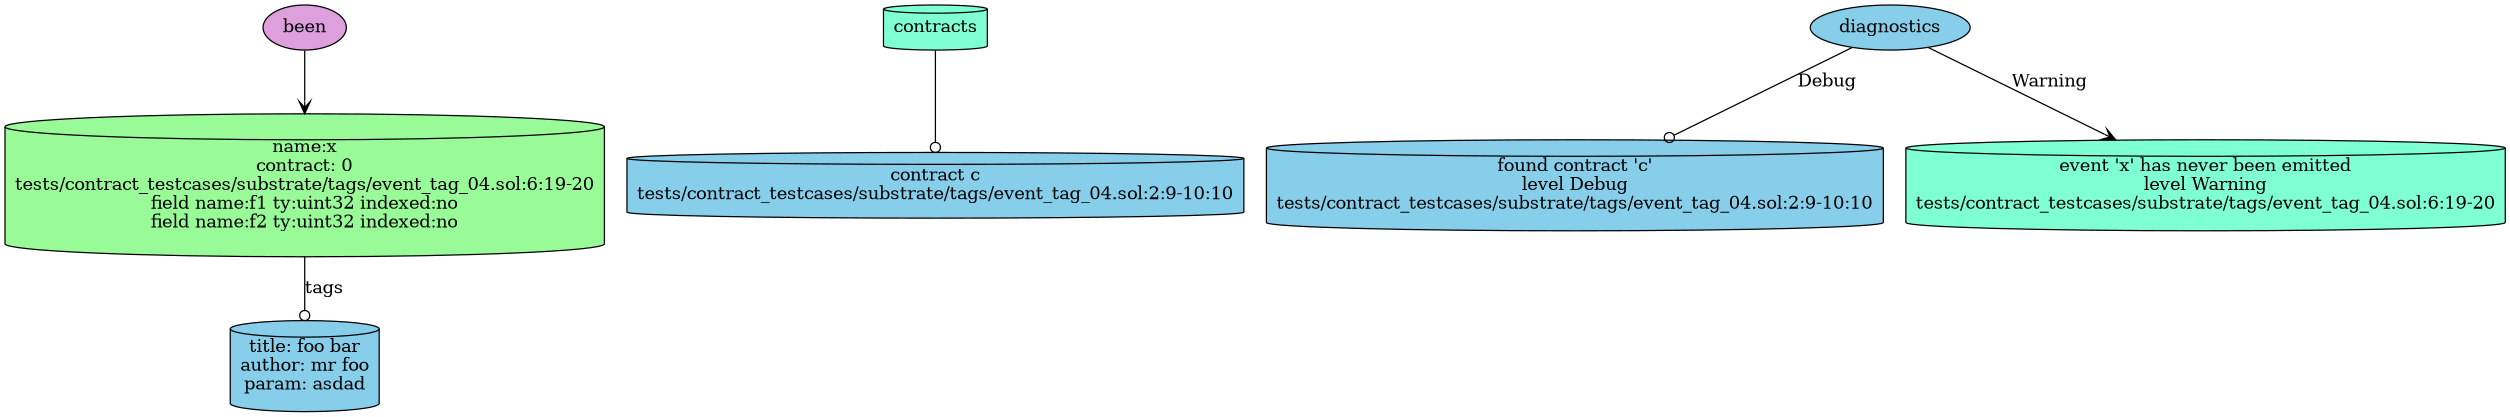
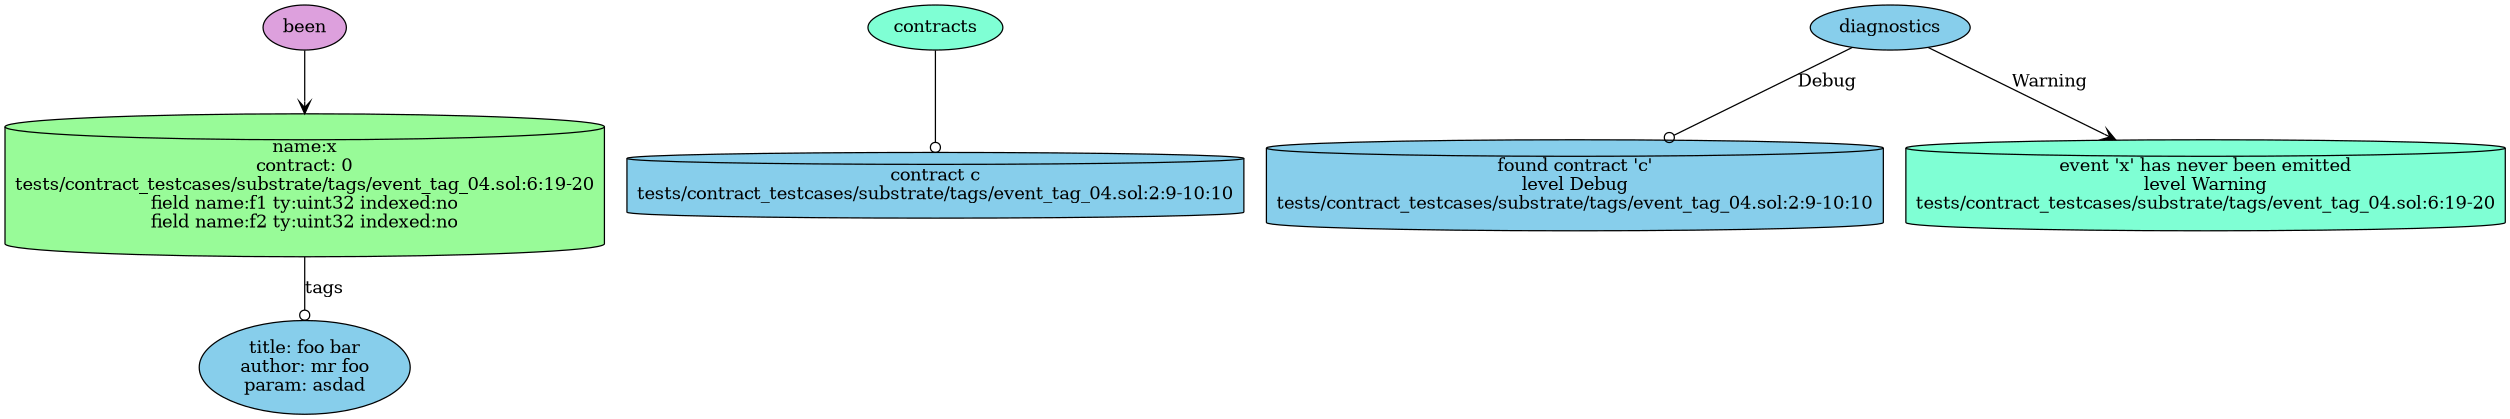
(935, 28) -> (935, 28)
(305, 366) -> (305, 367)
